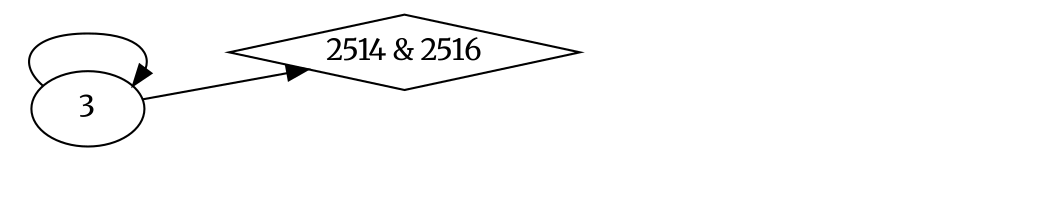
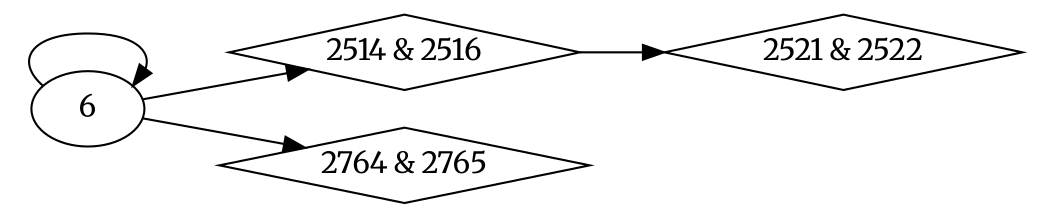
none -> (843, 52)
(88, 109) -> (88, 109)
none -> (404, 165)
